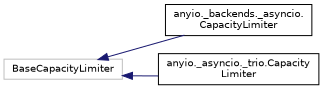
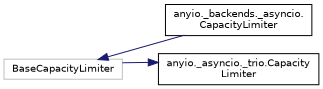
(145, 76) -> (135, 63)
